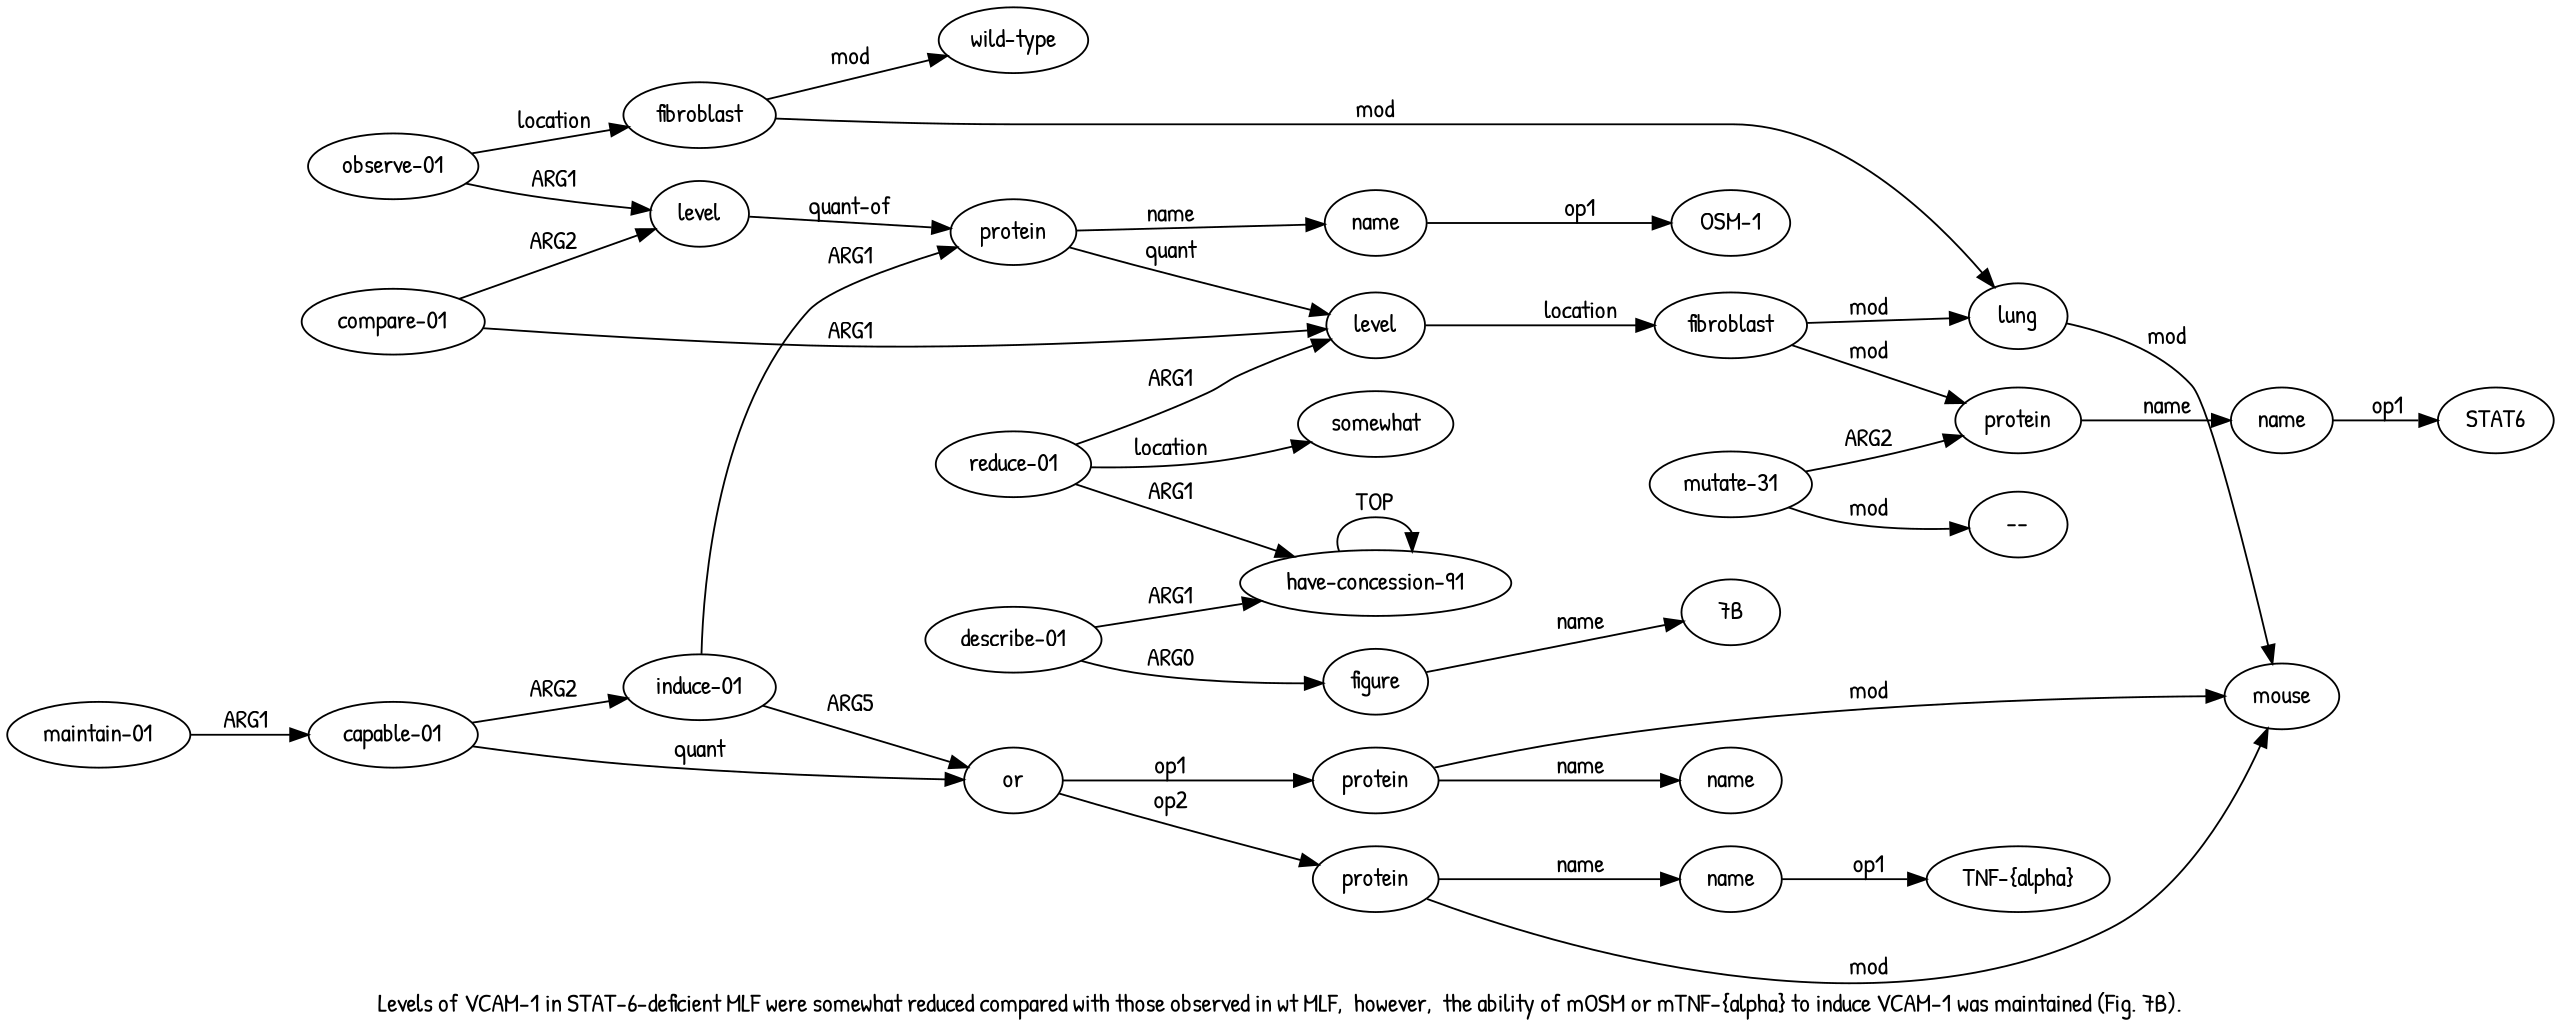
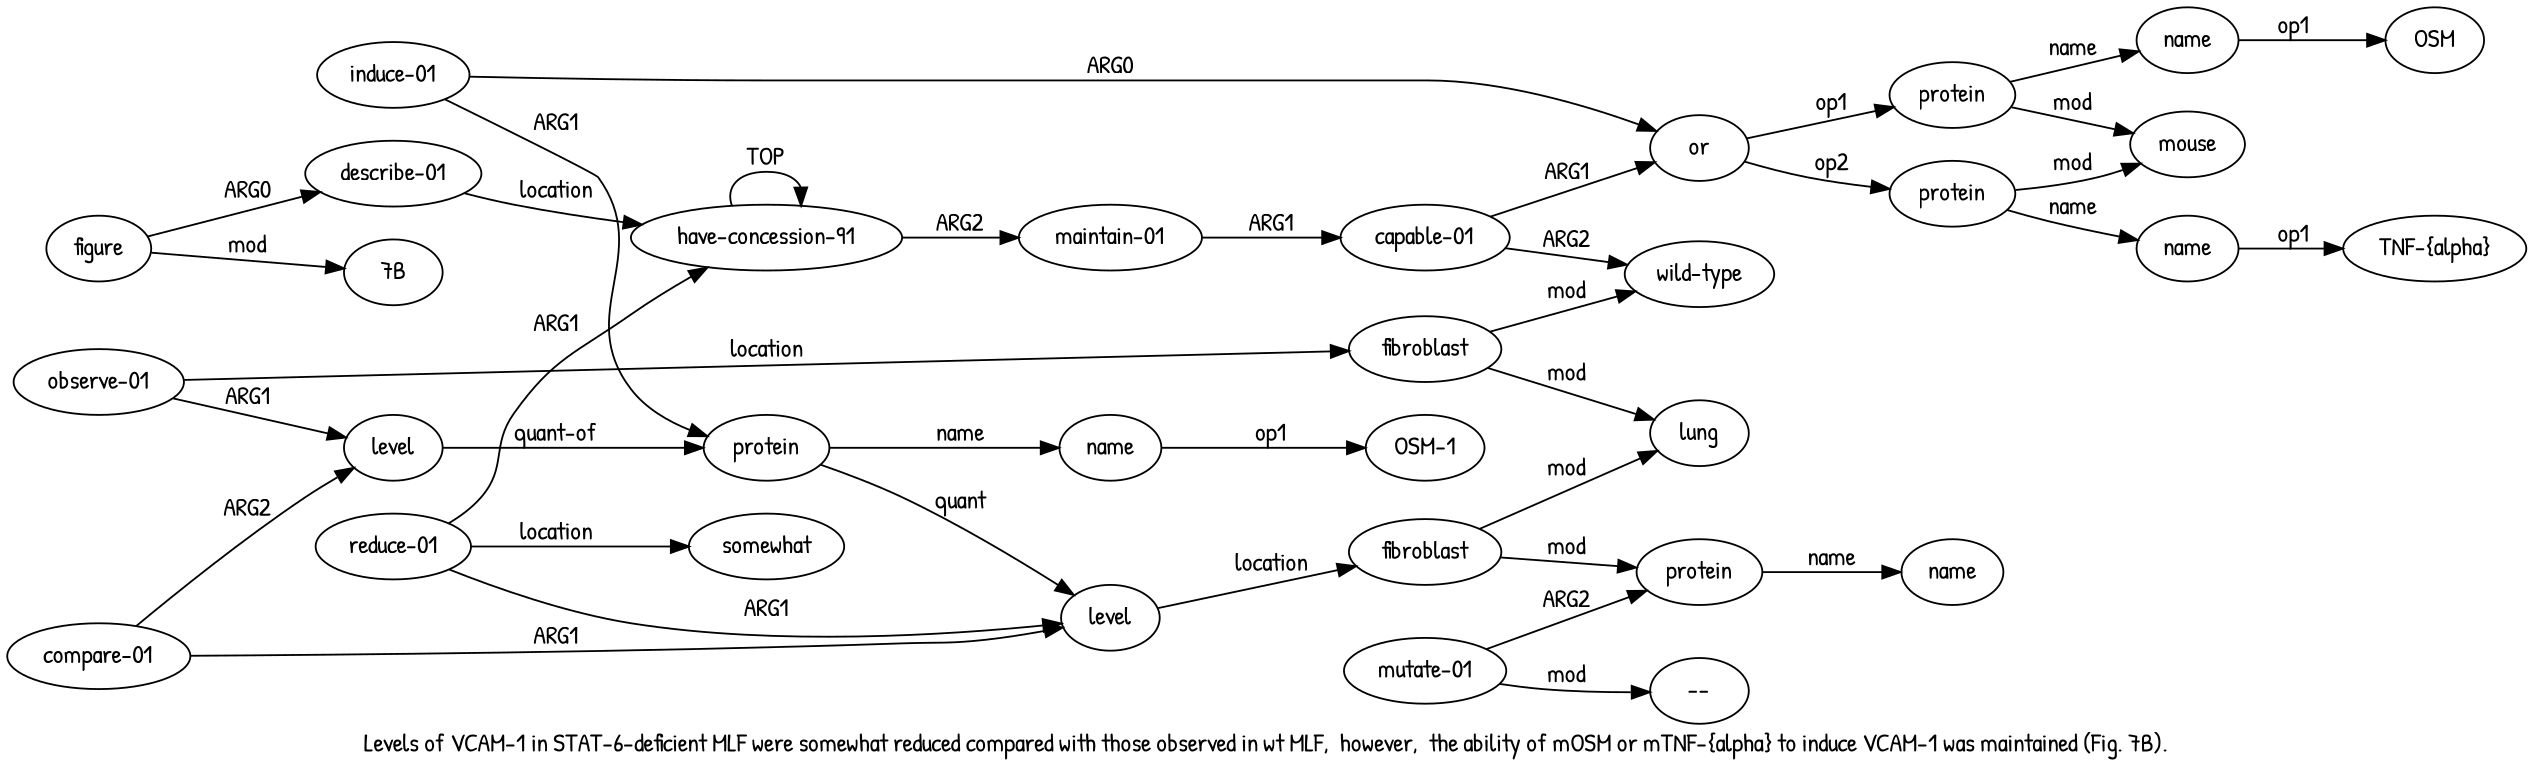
none -> (2435, 40)
none -> (951, 238)
(2496, 420) -> none
(2216, 446) -> none
(1731, 484) -> (1425, 671)
(1171, 597) -> (556, 191)
(1581, 622) -> (248, 246)
(1192, 679) -> (225, 217)
(851, 705) -> (1110, 67)
(541, 712) -> (1557, 255)
(700, 750) -> (1567, 173)
